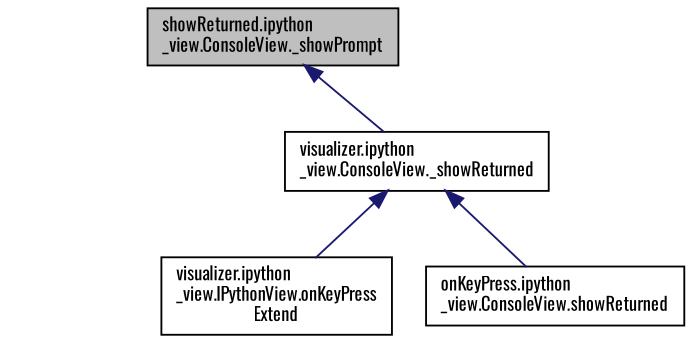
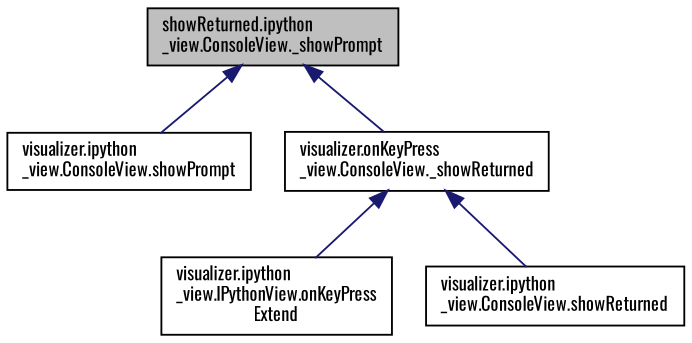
none -> (129, 161)
(417, 161) -> (417, 161)
(555, 296) -> (555, 296)
